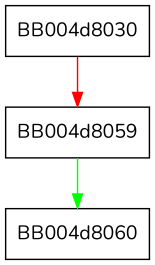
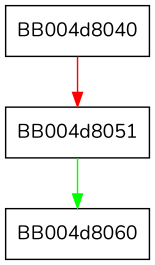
(78, 31) -> (78, 31)
(78, 133) -> (78, 133)
